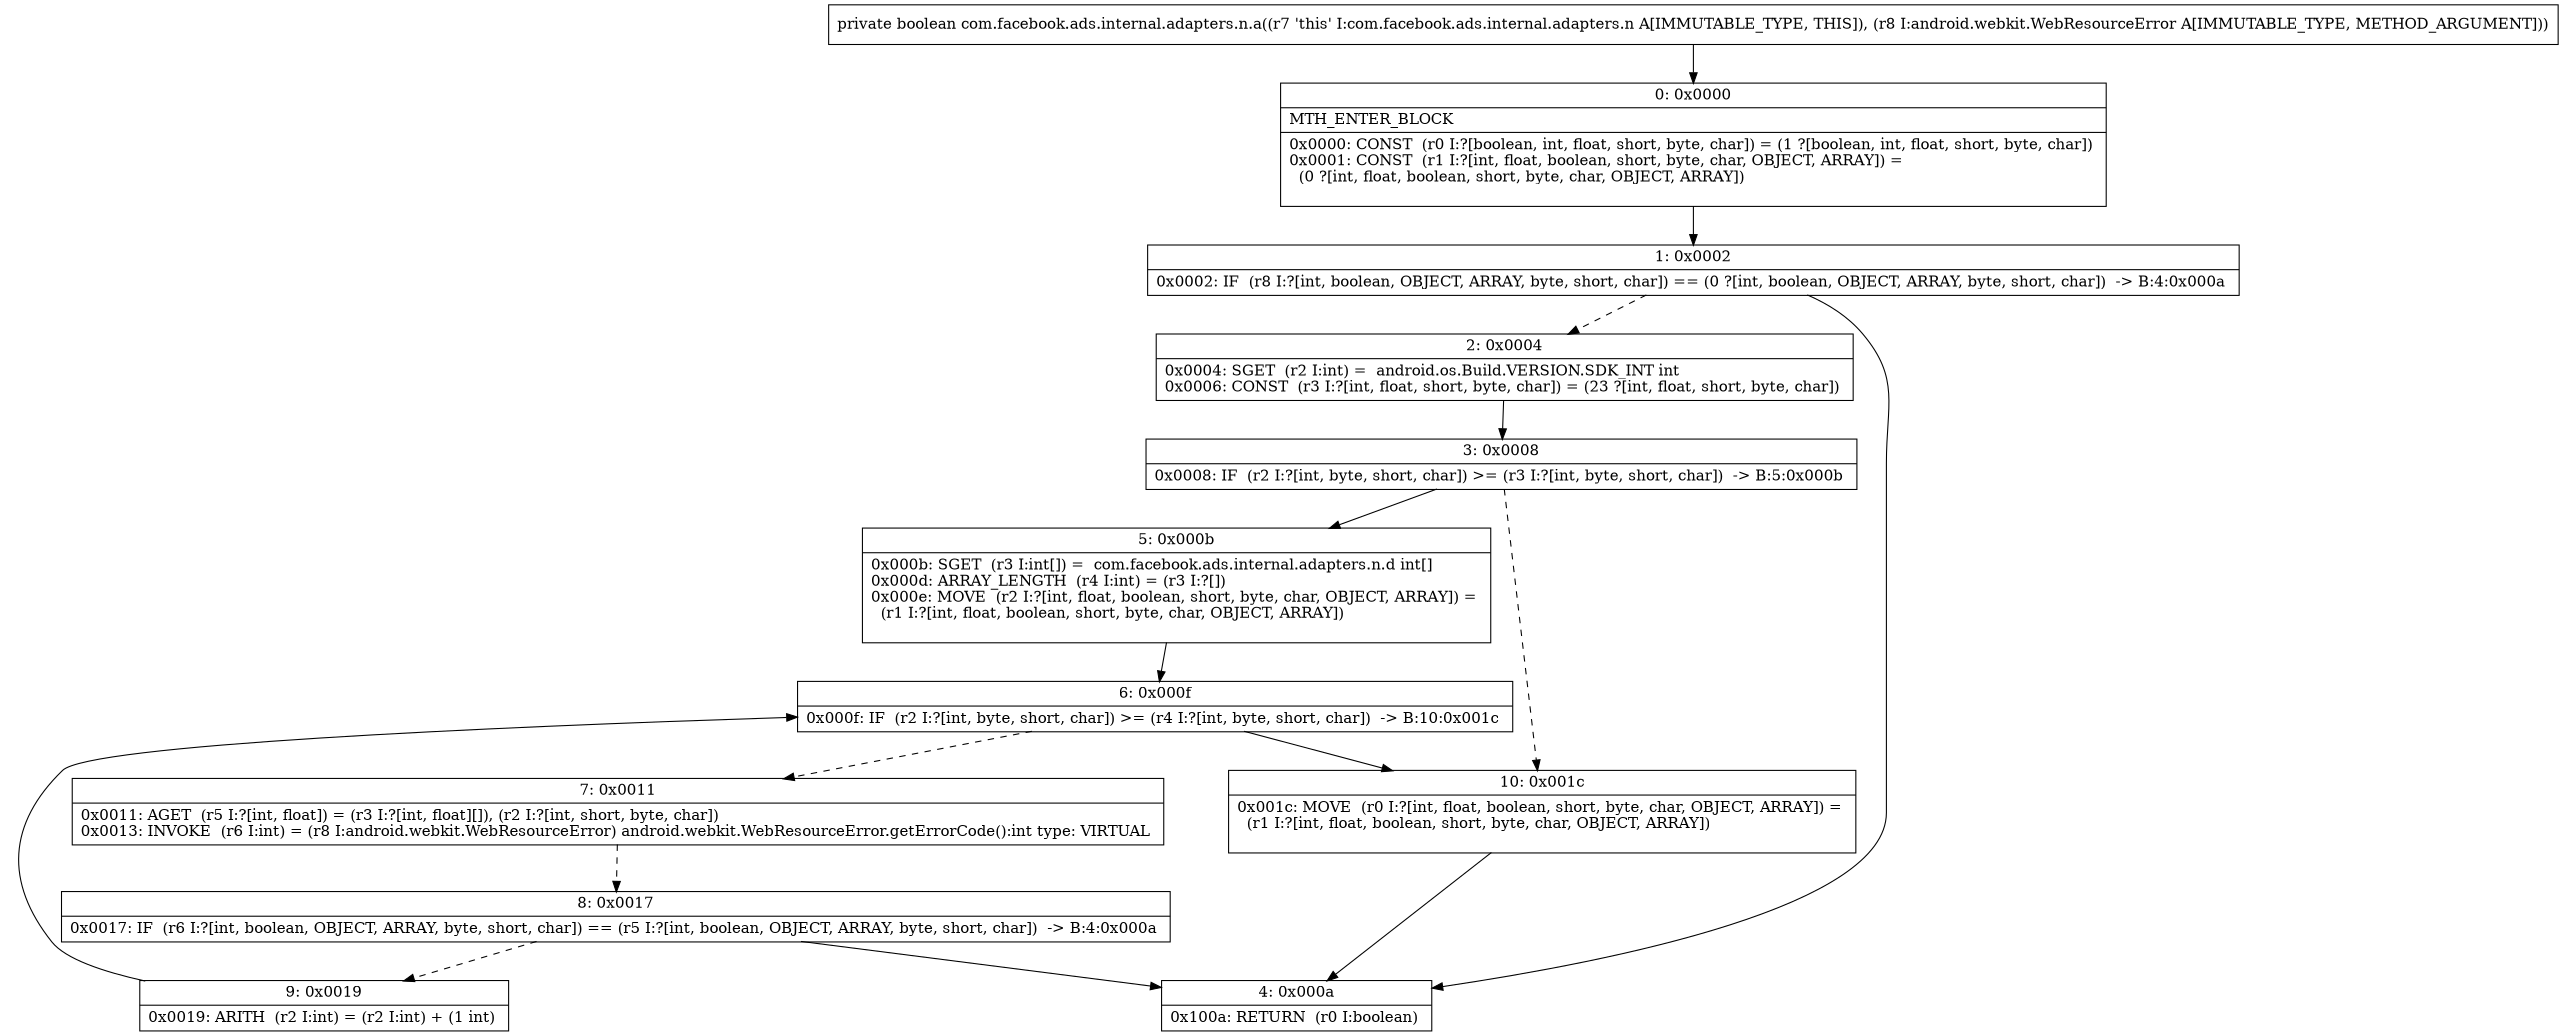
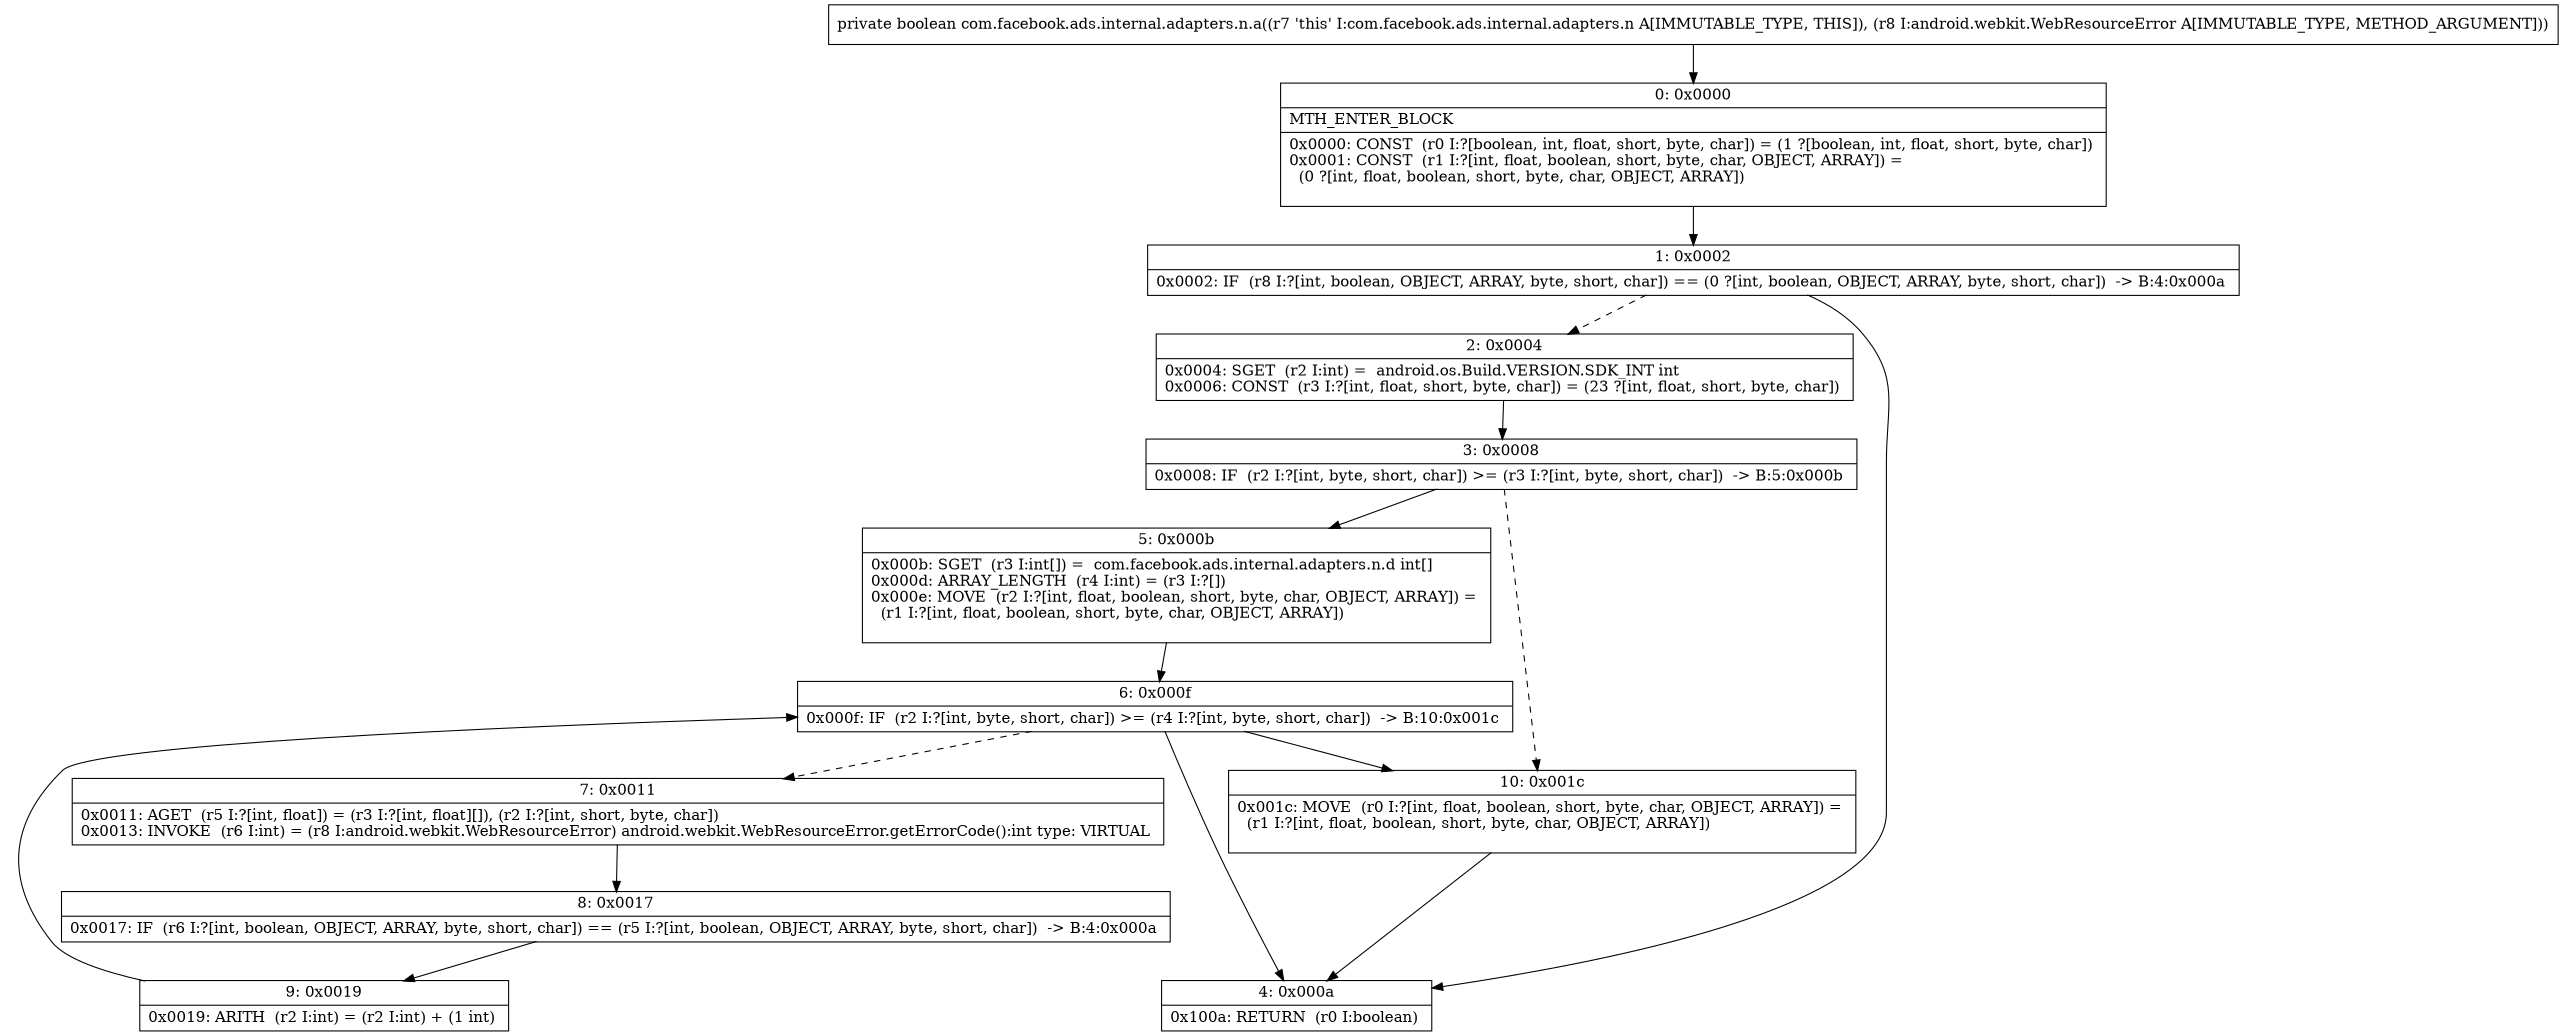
(617, 863) -> (617, 863)
(475, 960) -> (475, 960)
(976, 964) -> (1218, 853)
